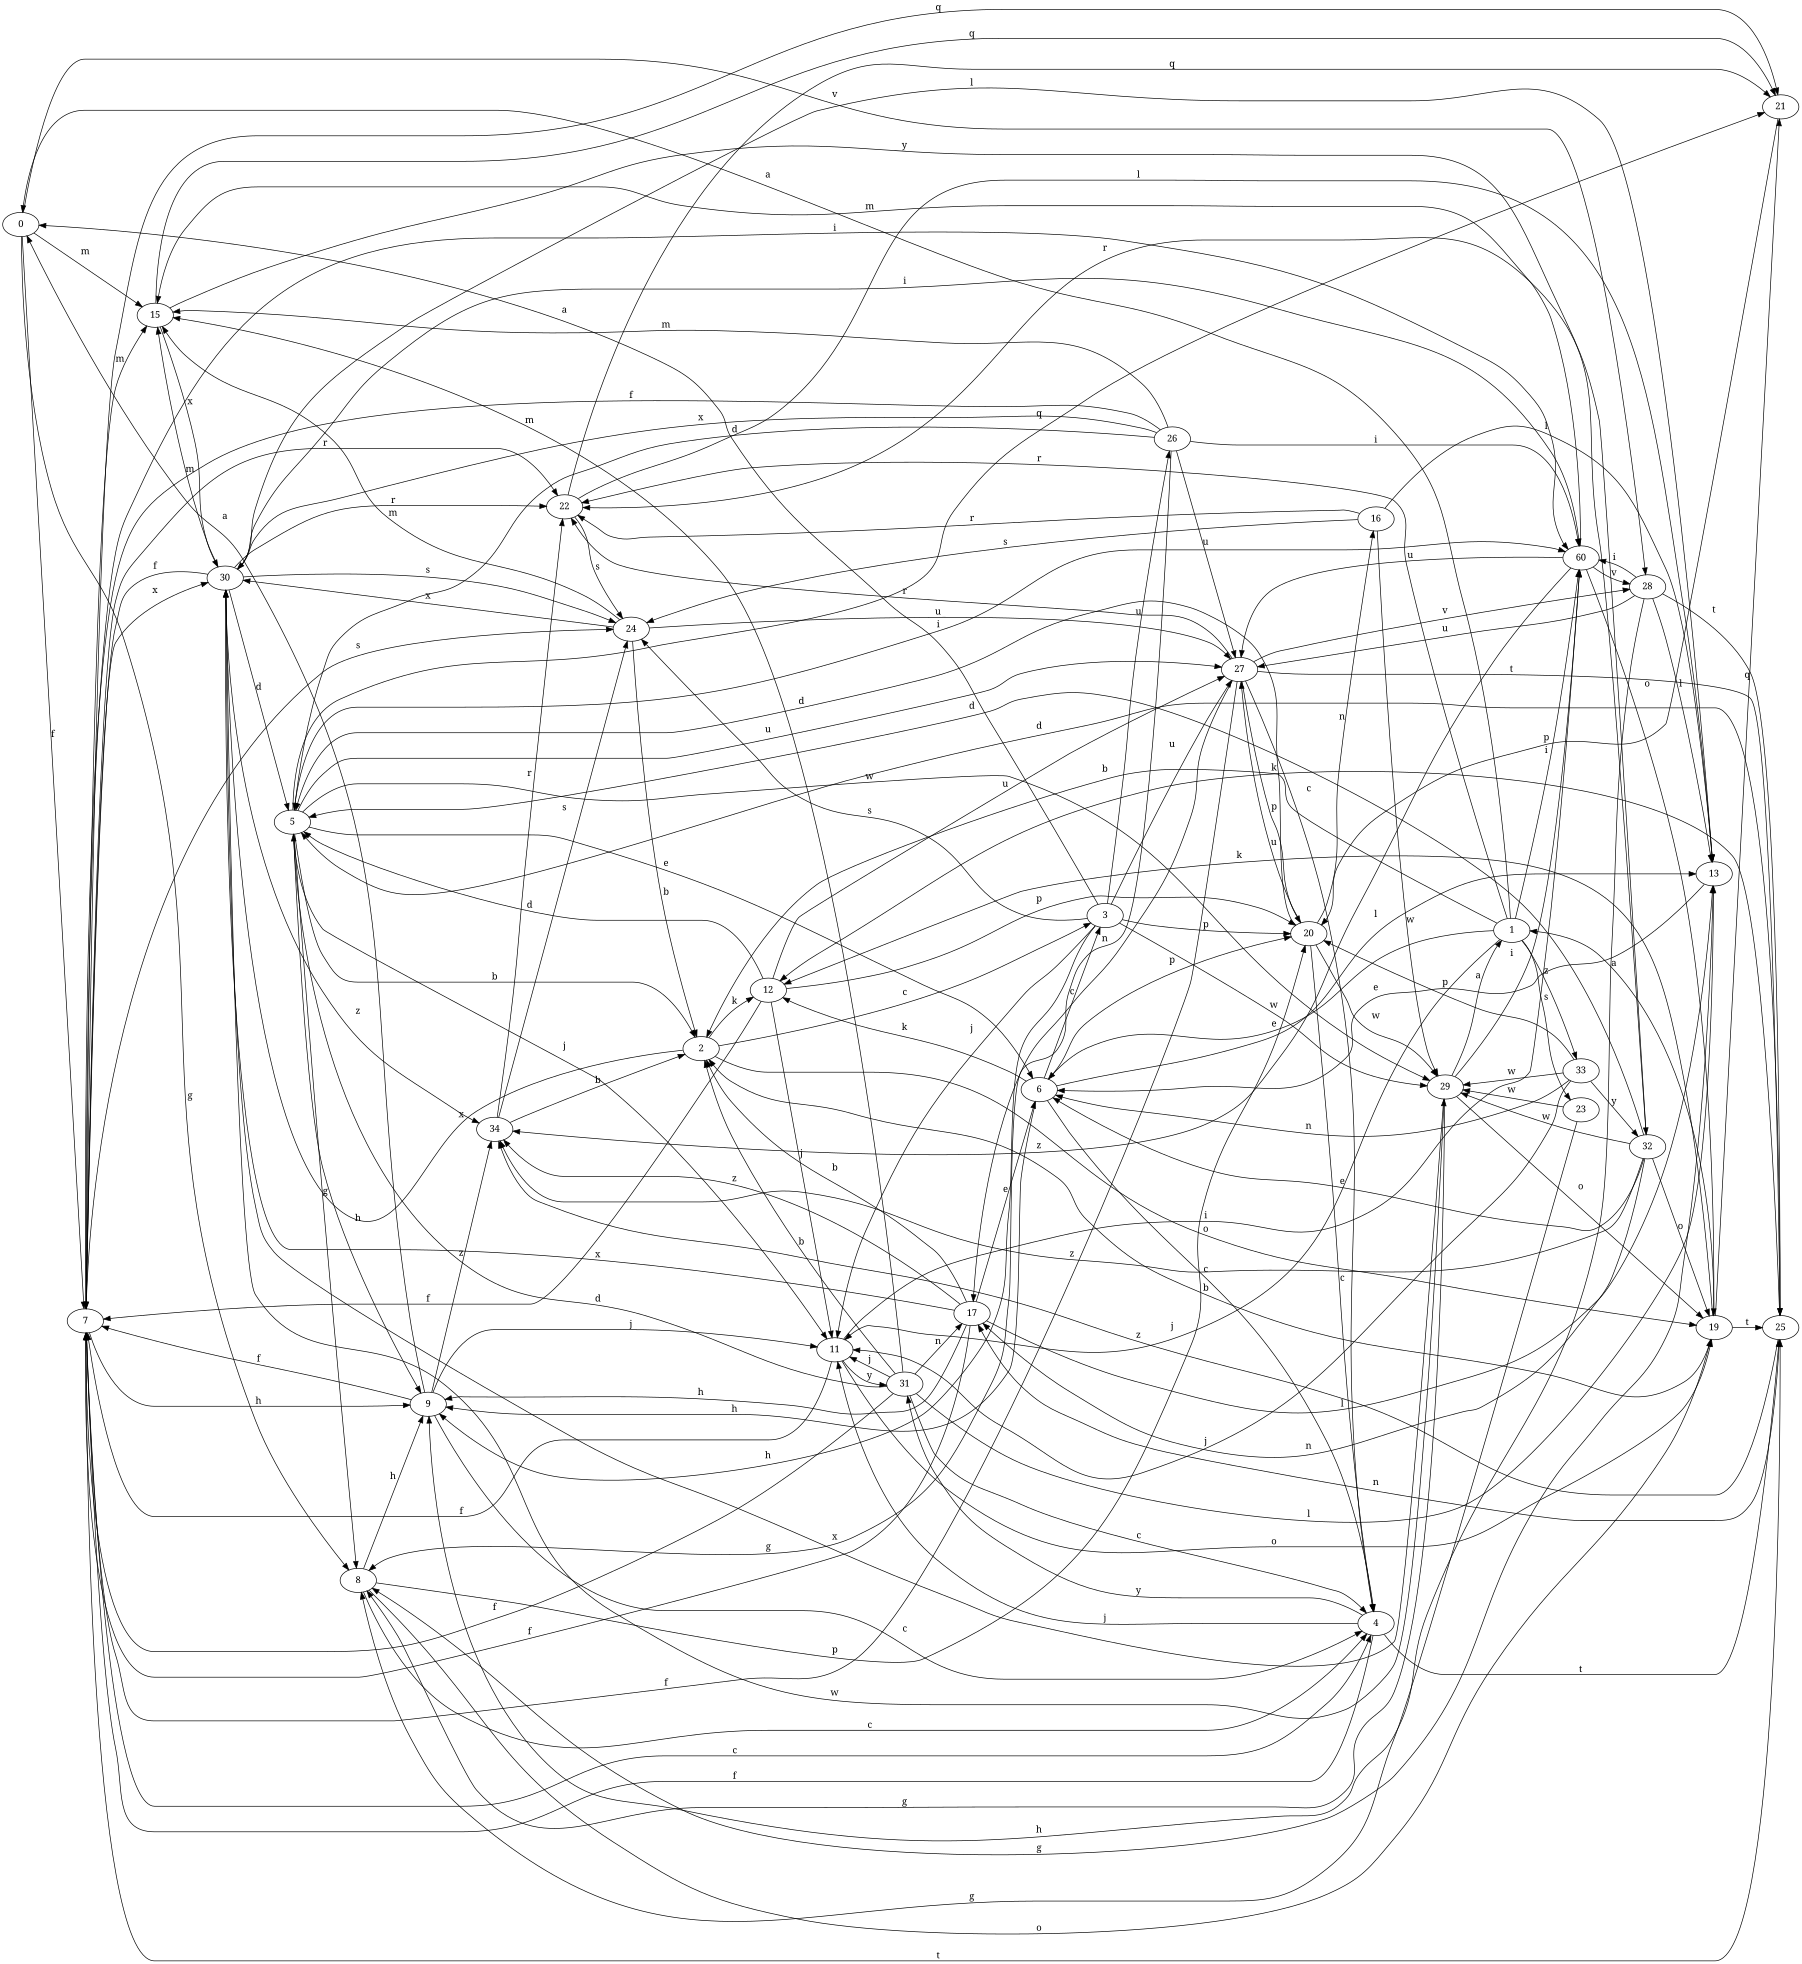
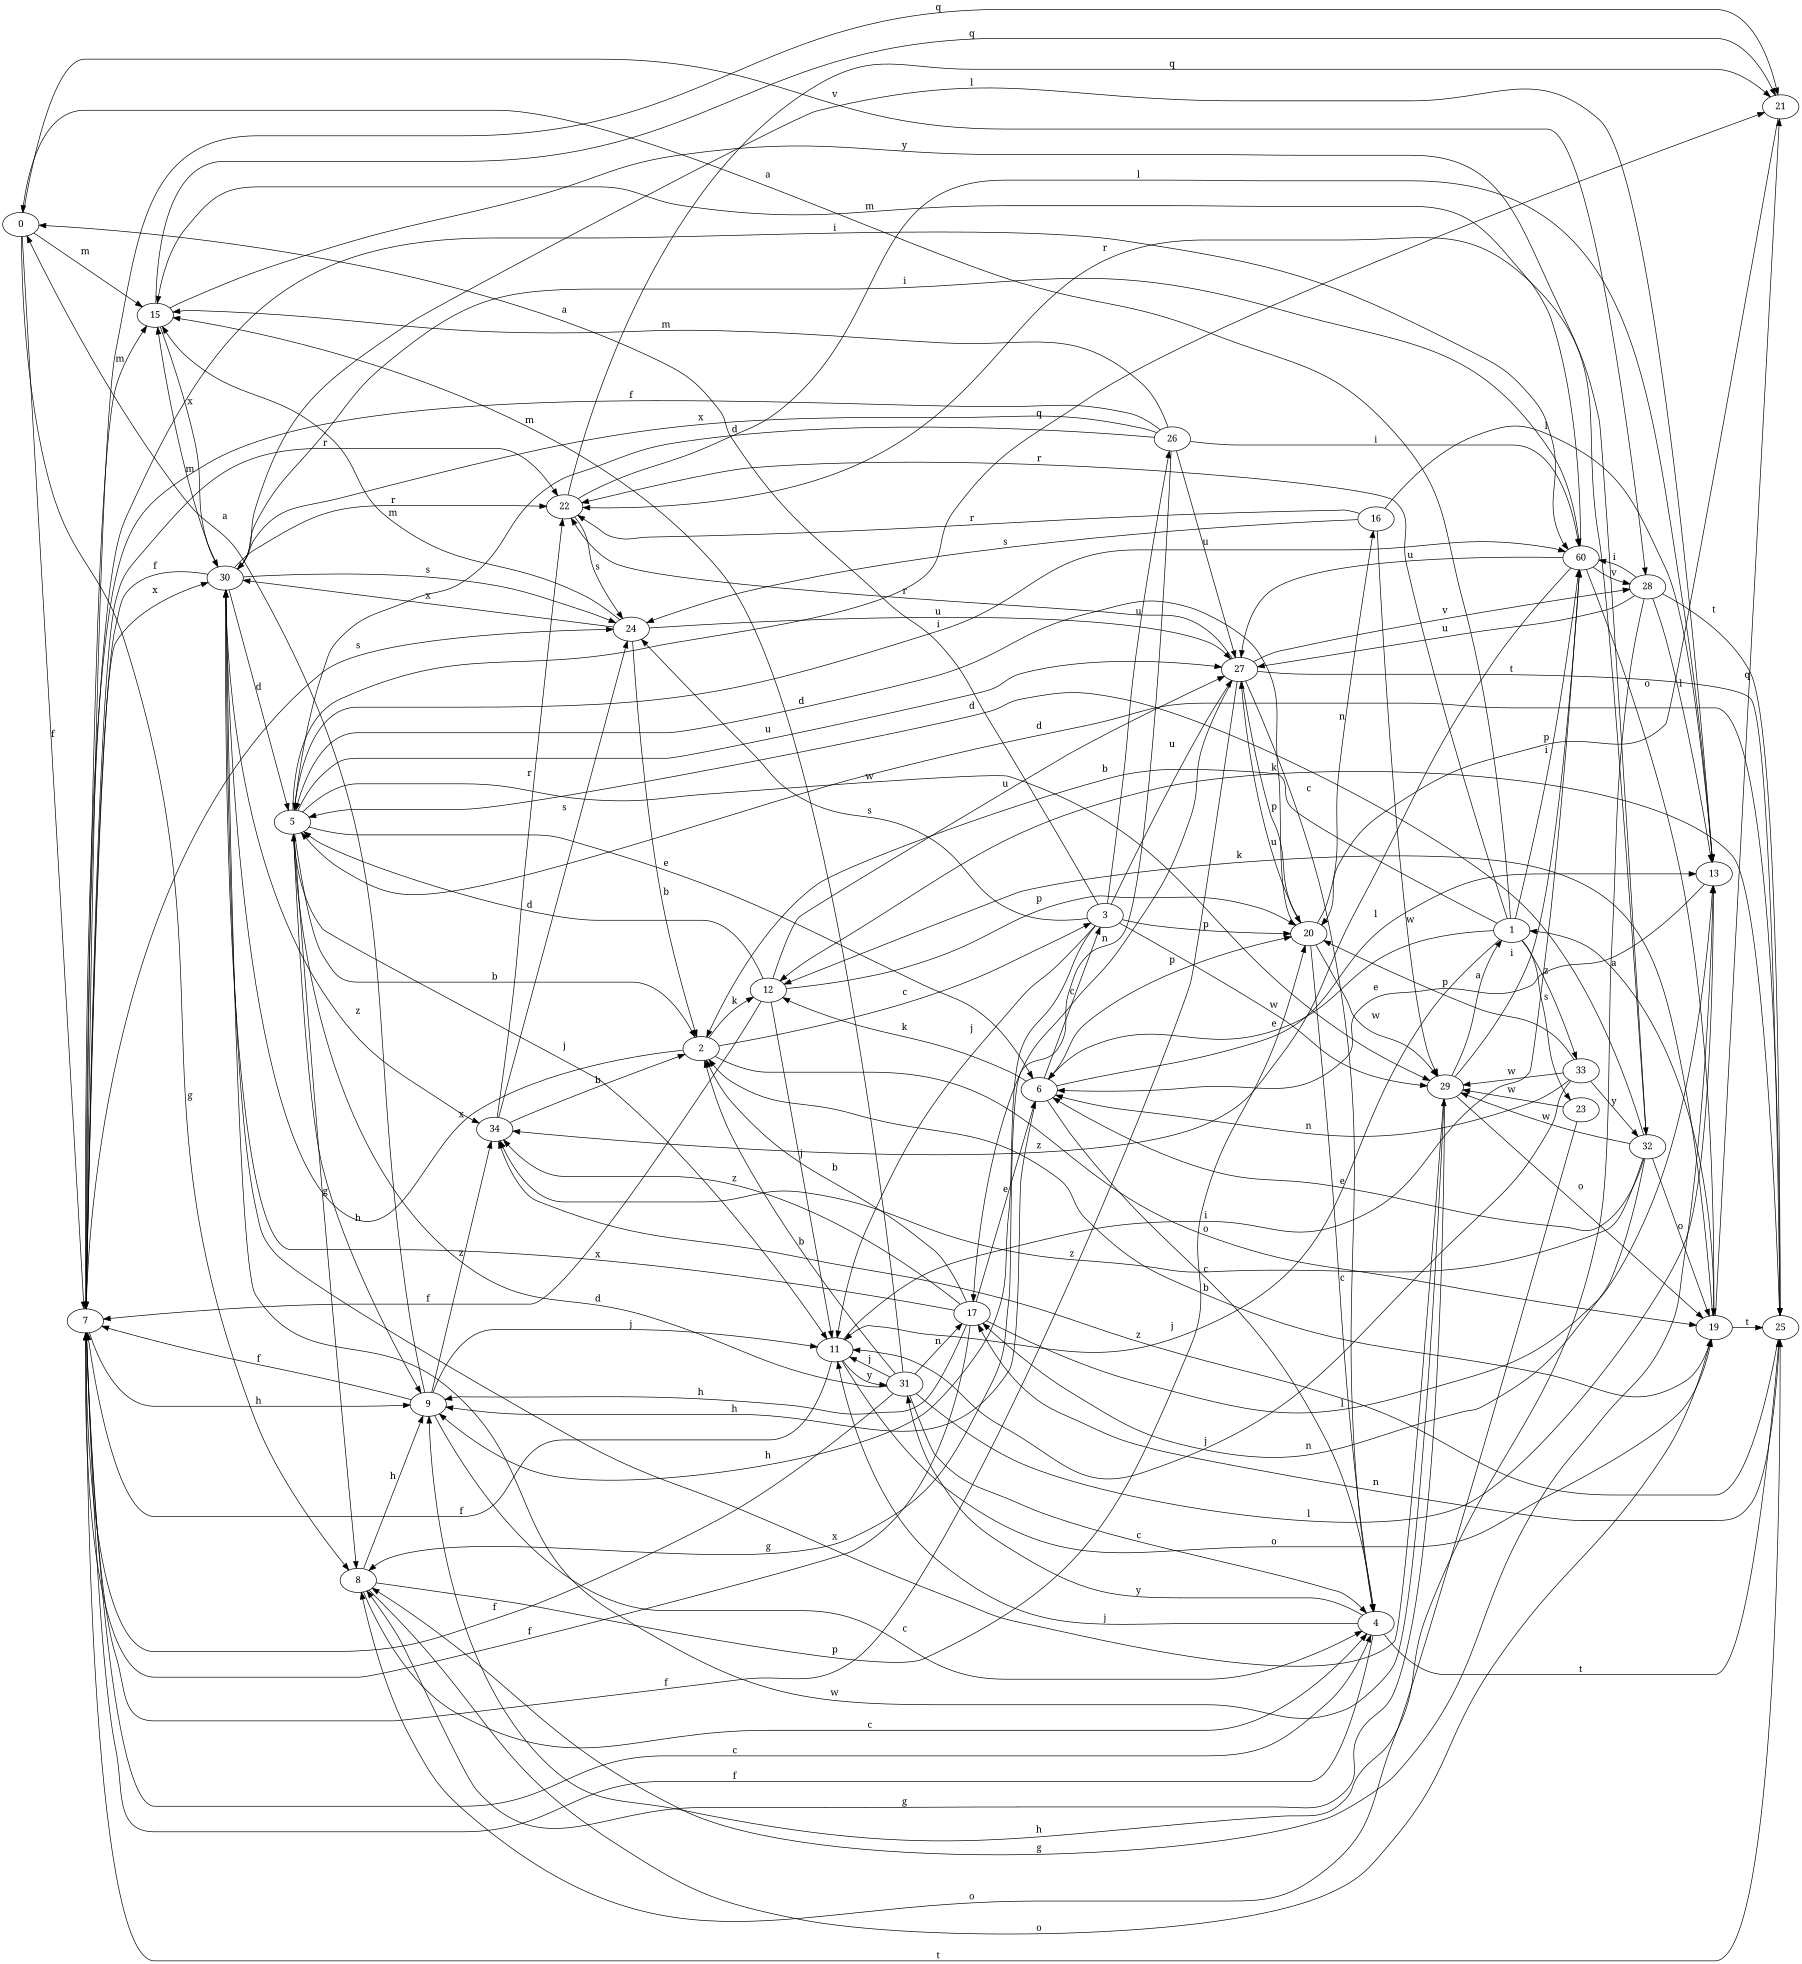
(972, 1897) -> (972, 1897)
